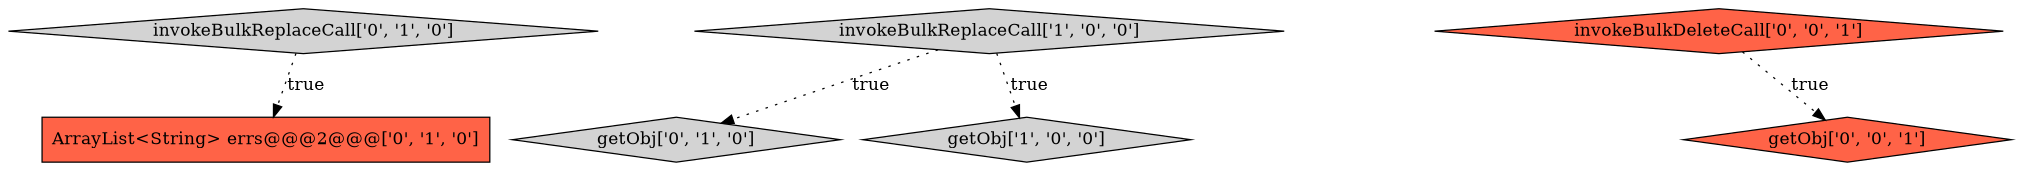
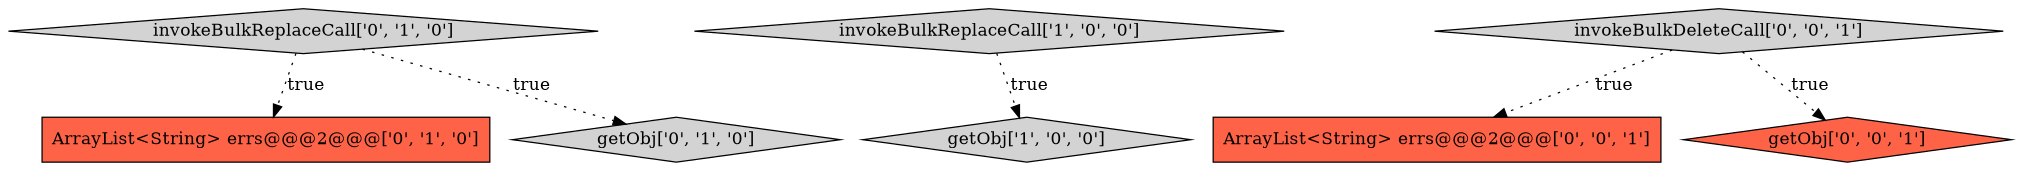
(1719, 31) -> (1719, 31)
(835, 85) -> (488, 85)
none -> (1437, 140)
